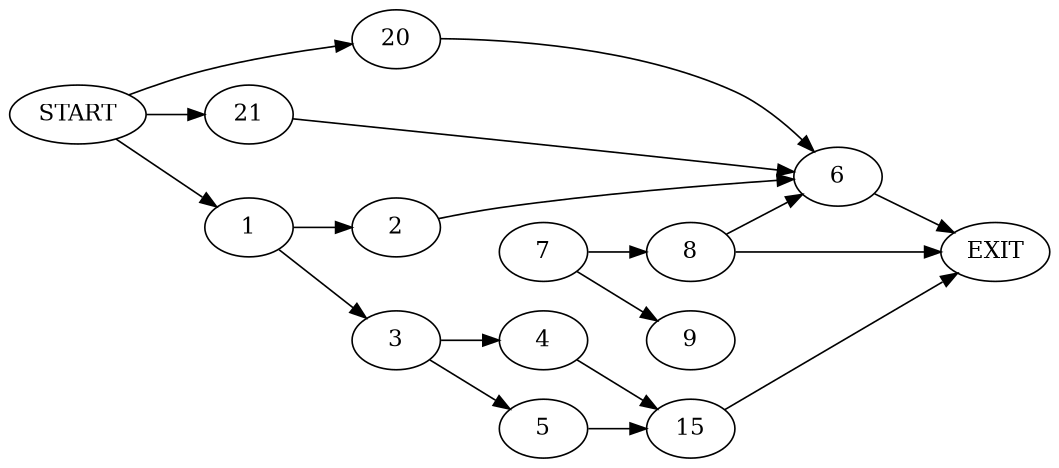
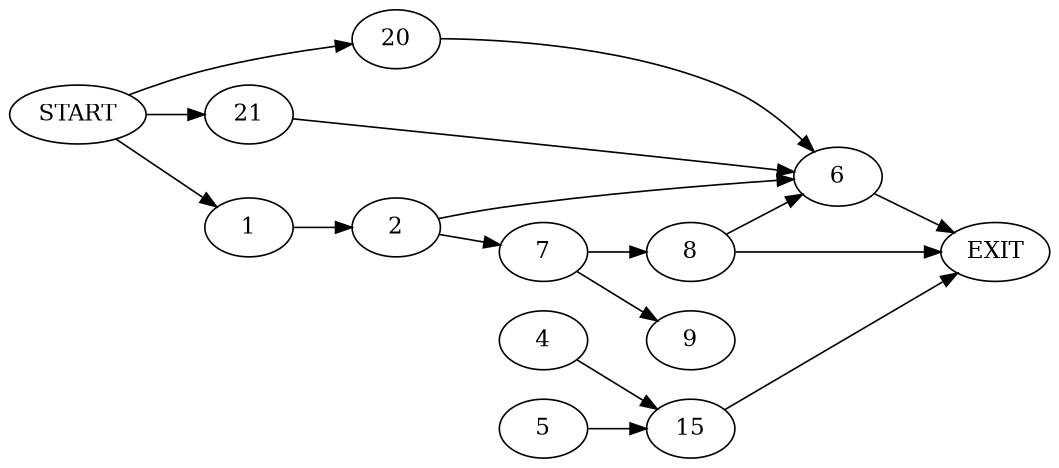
none -> (462, 238)
(396, 340) -> none
